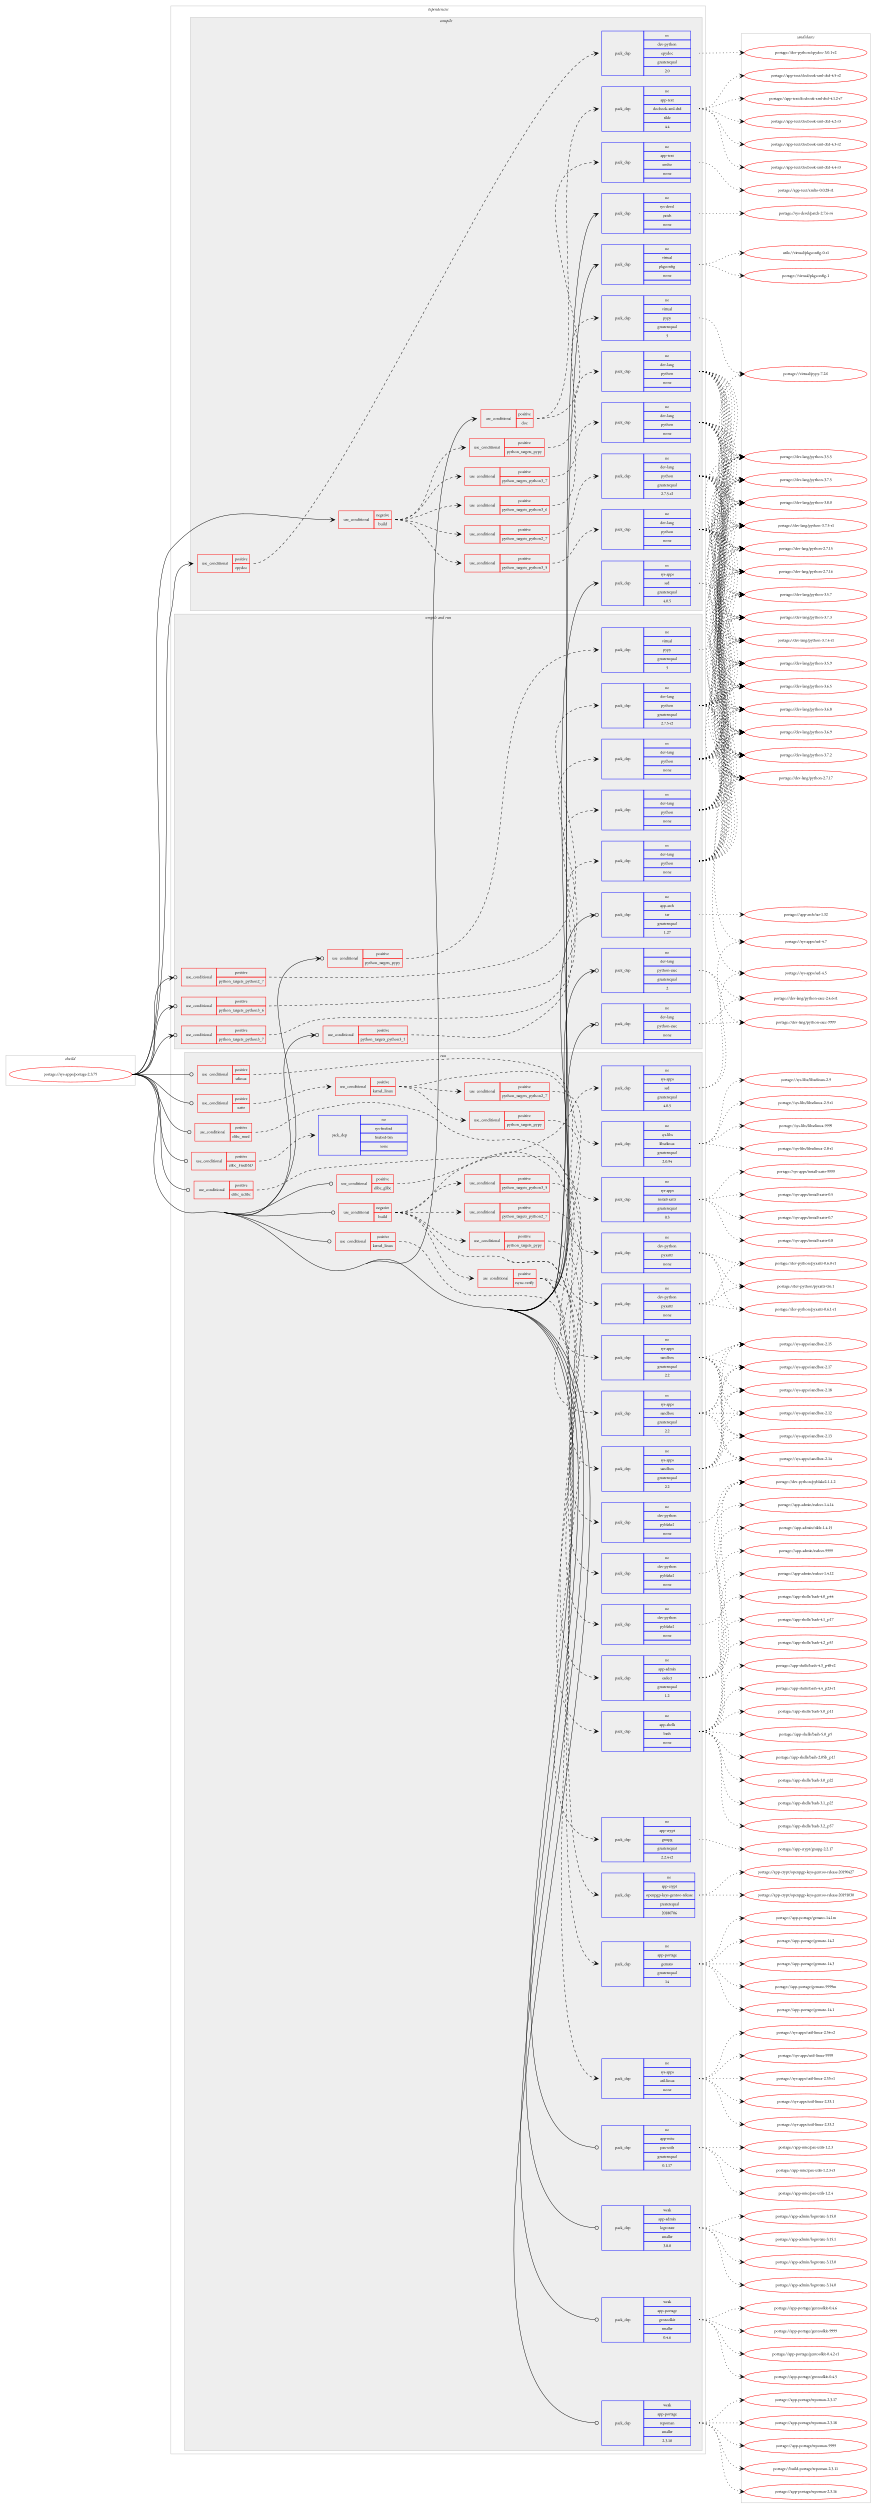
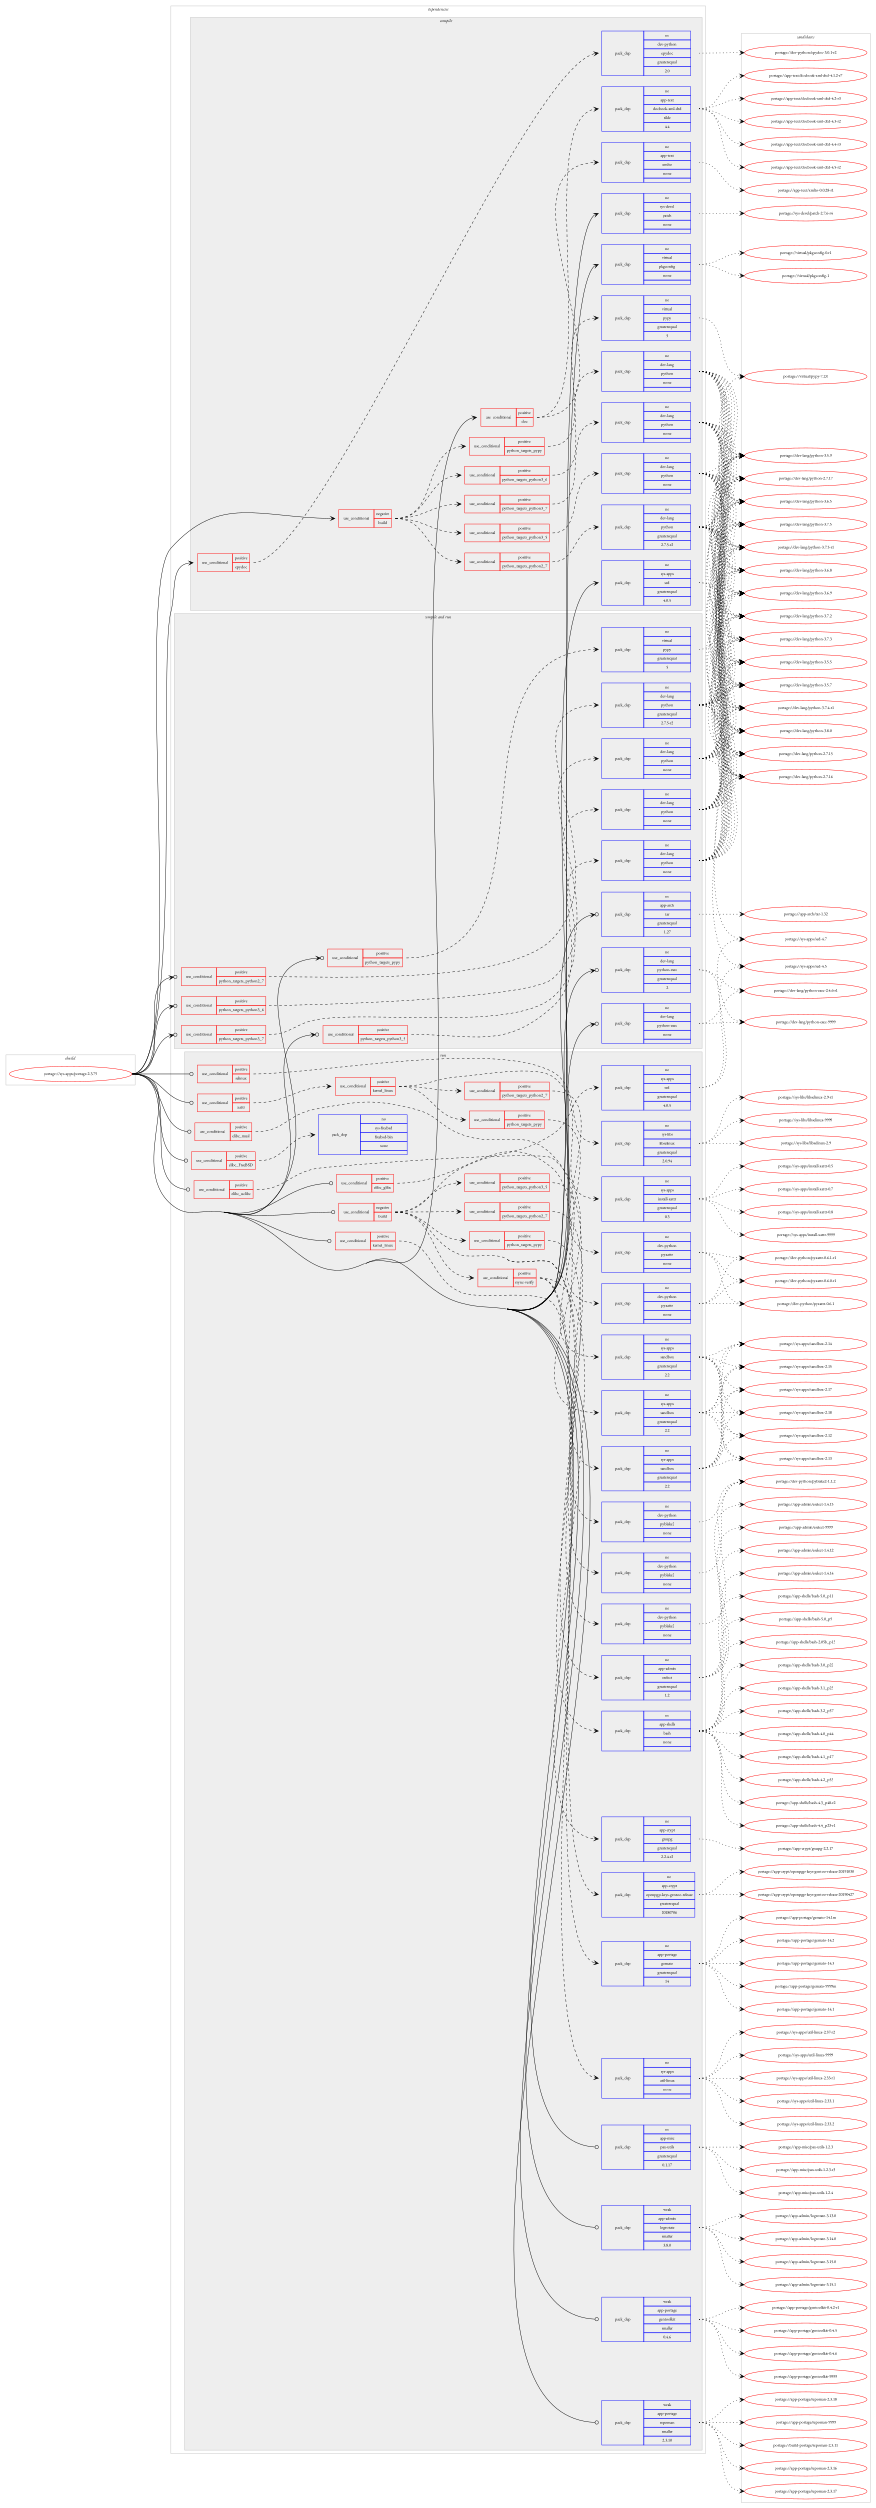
(806, 253) -> (806, 253)
(806, 1149) -> none
(806, 1528) -> (806, 1505)
(806, 2033) -> (806, 2032)
